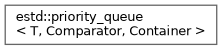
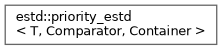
(111, 25) -> (111, 25)
